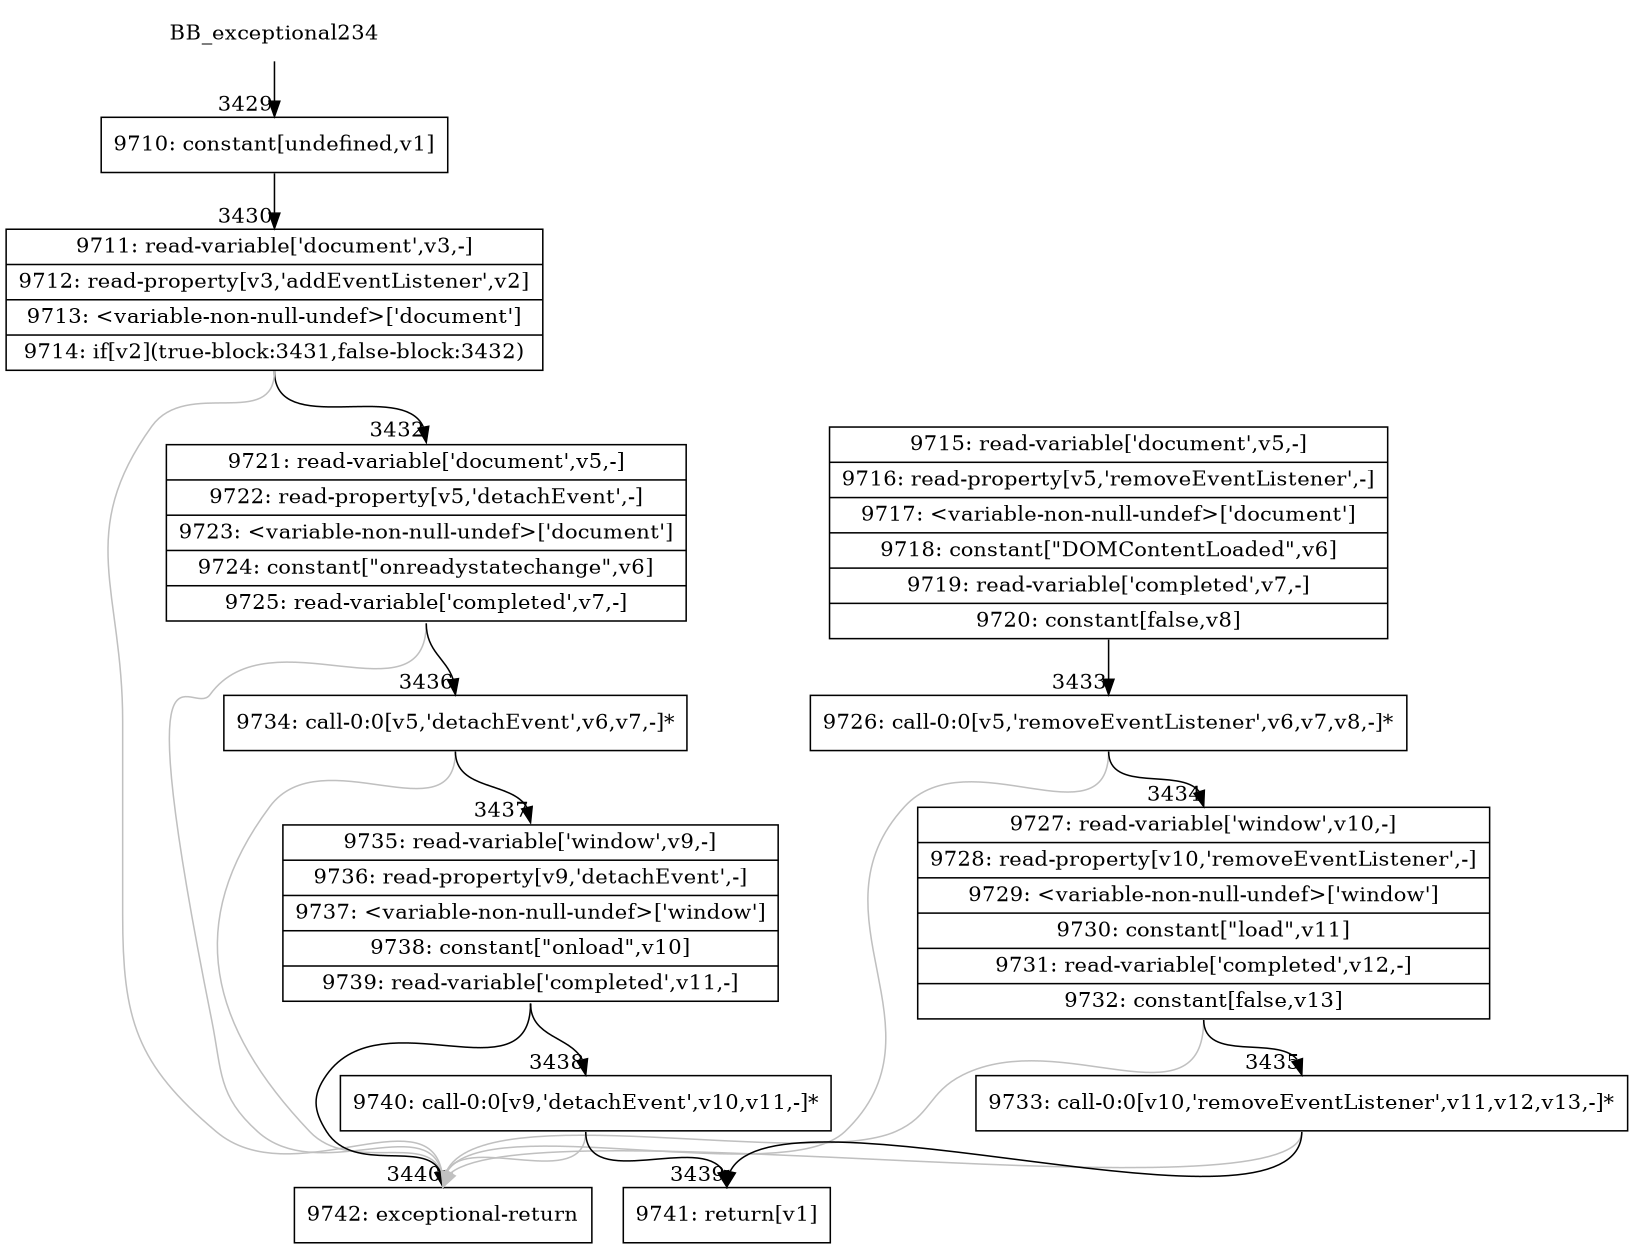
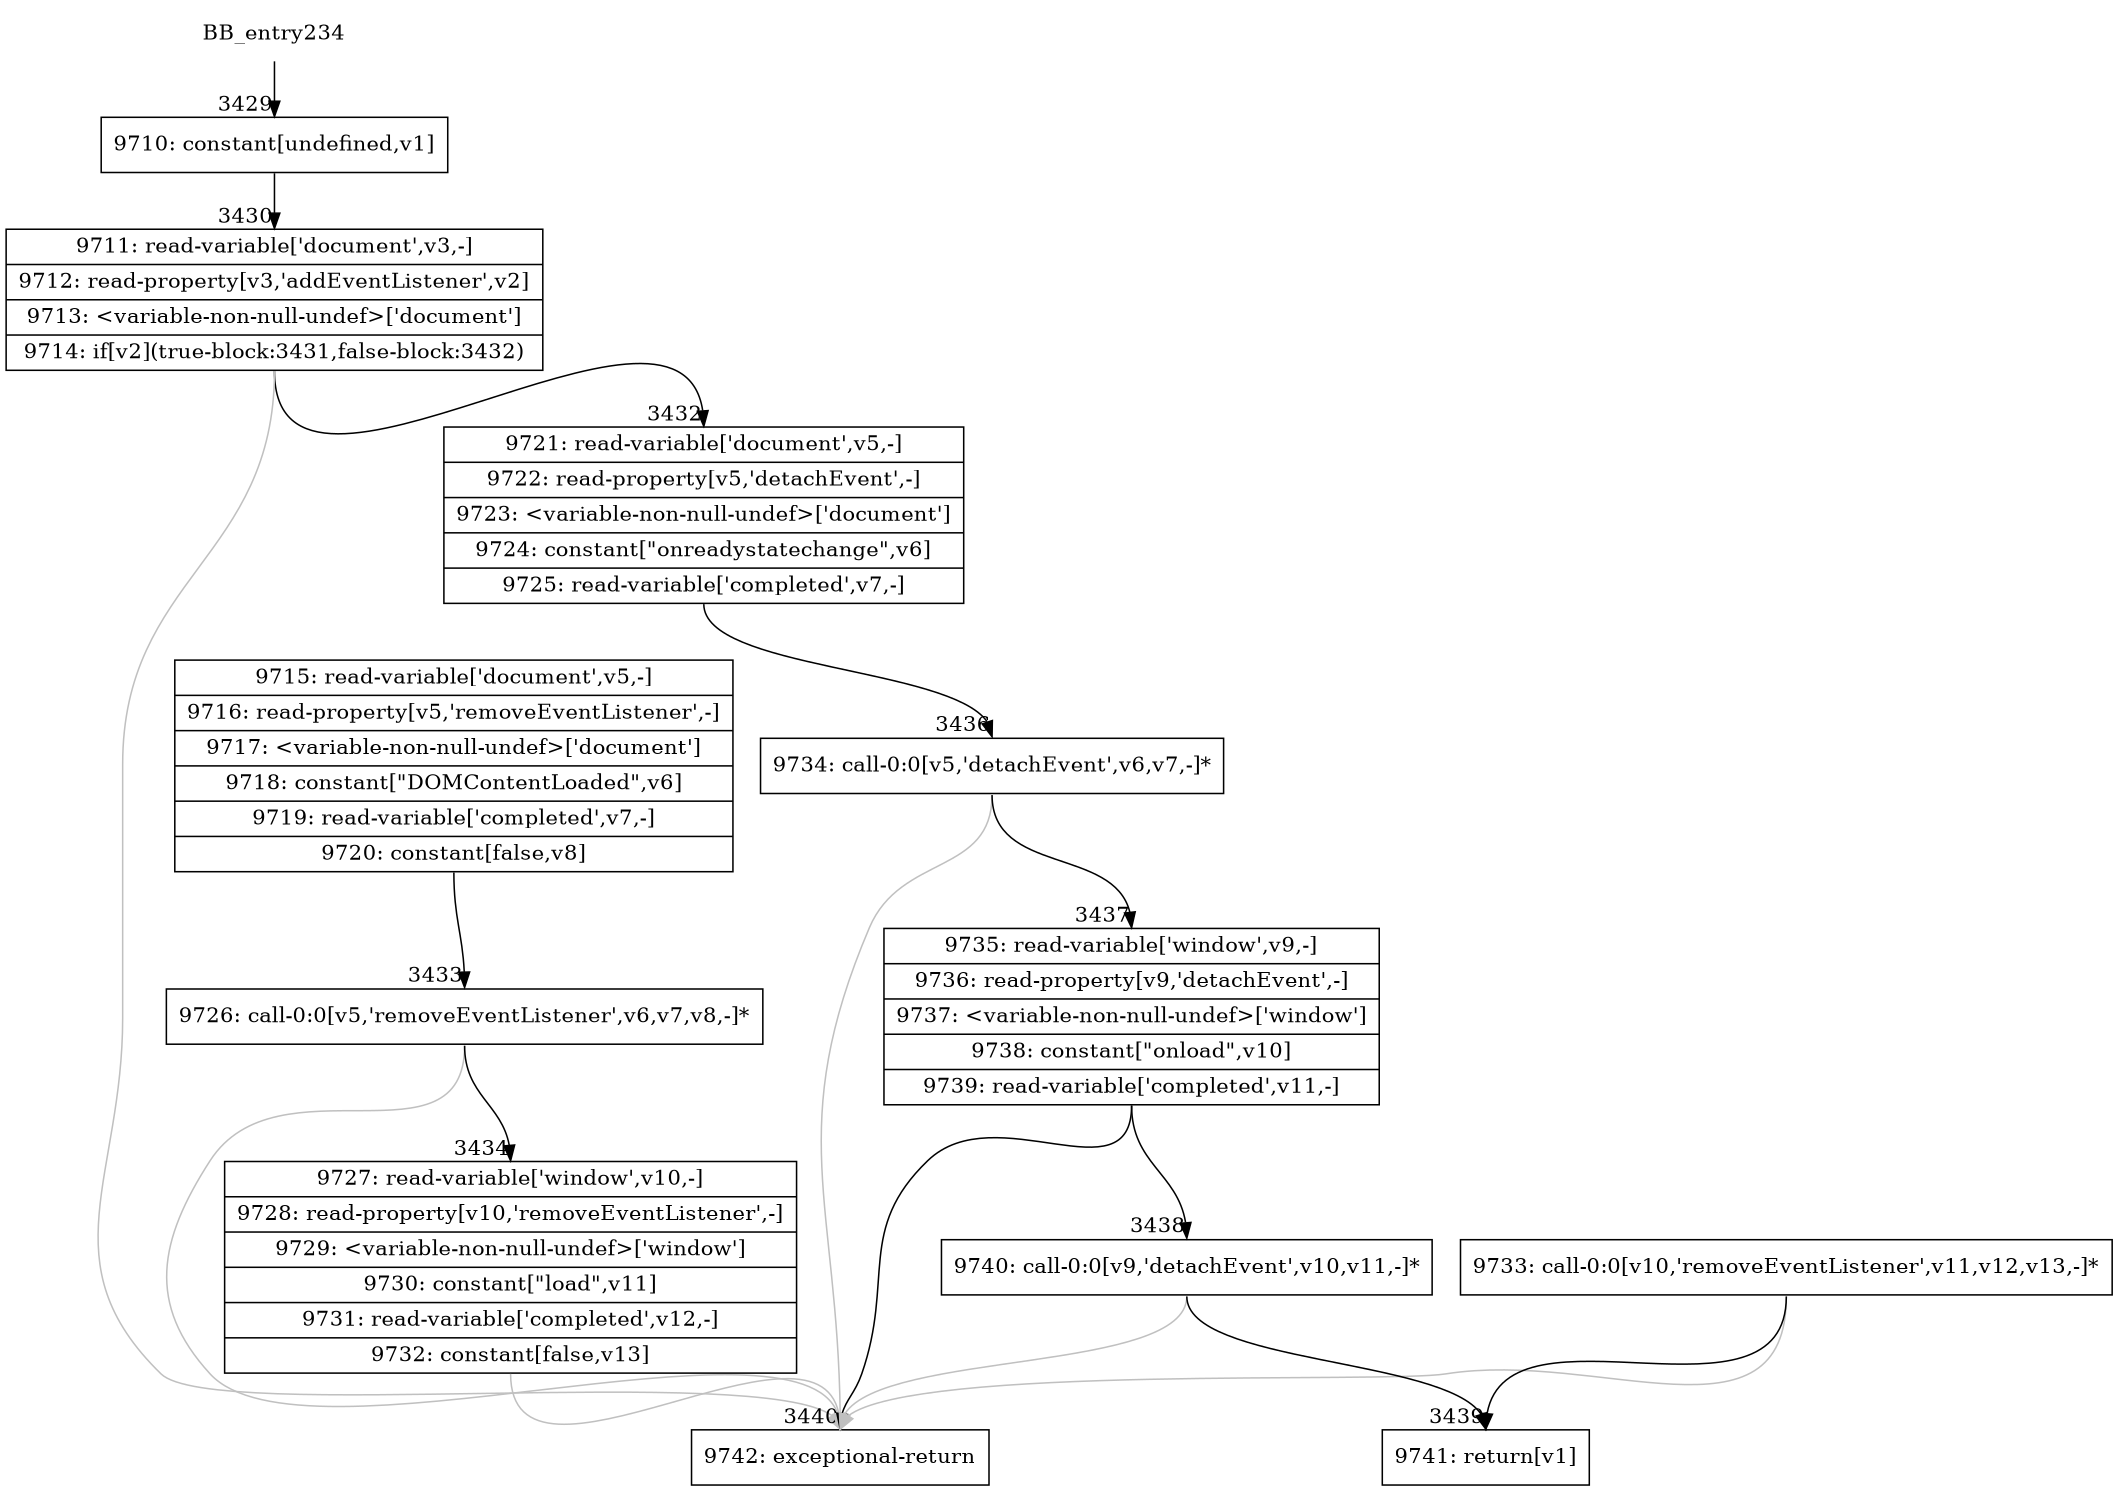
(274, 34) -> (274, 34)
(185, 878) -> none
(1245, 1047) -> none
